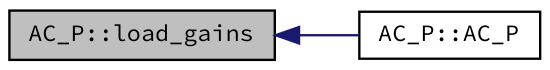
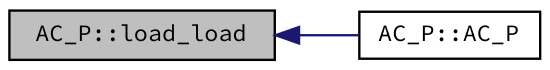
(142, 35) -> (142, 35)
